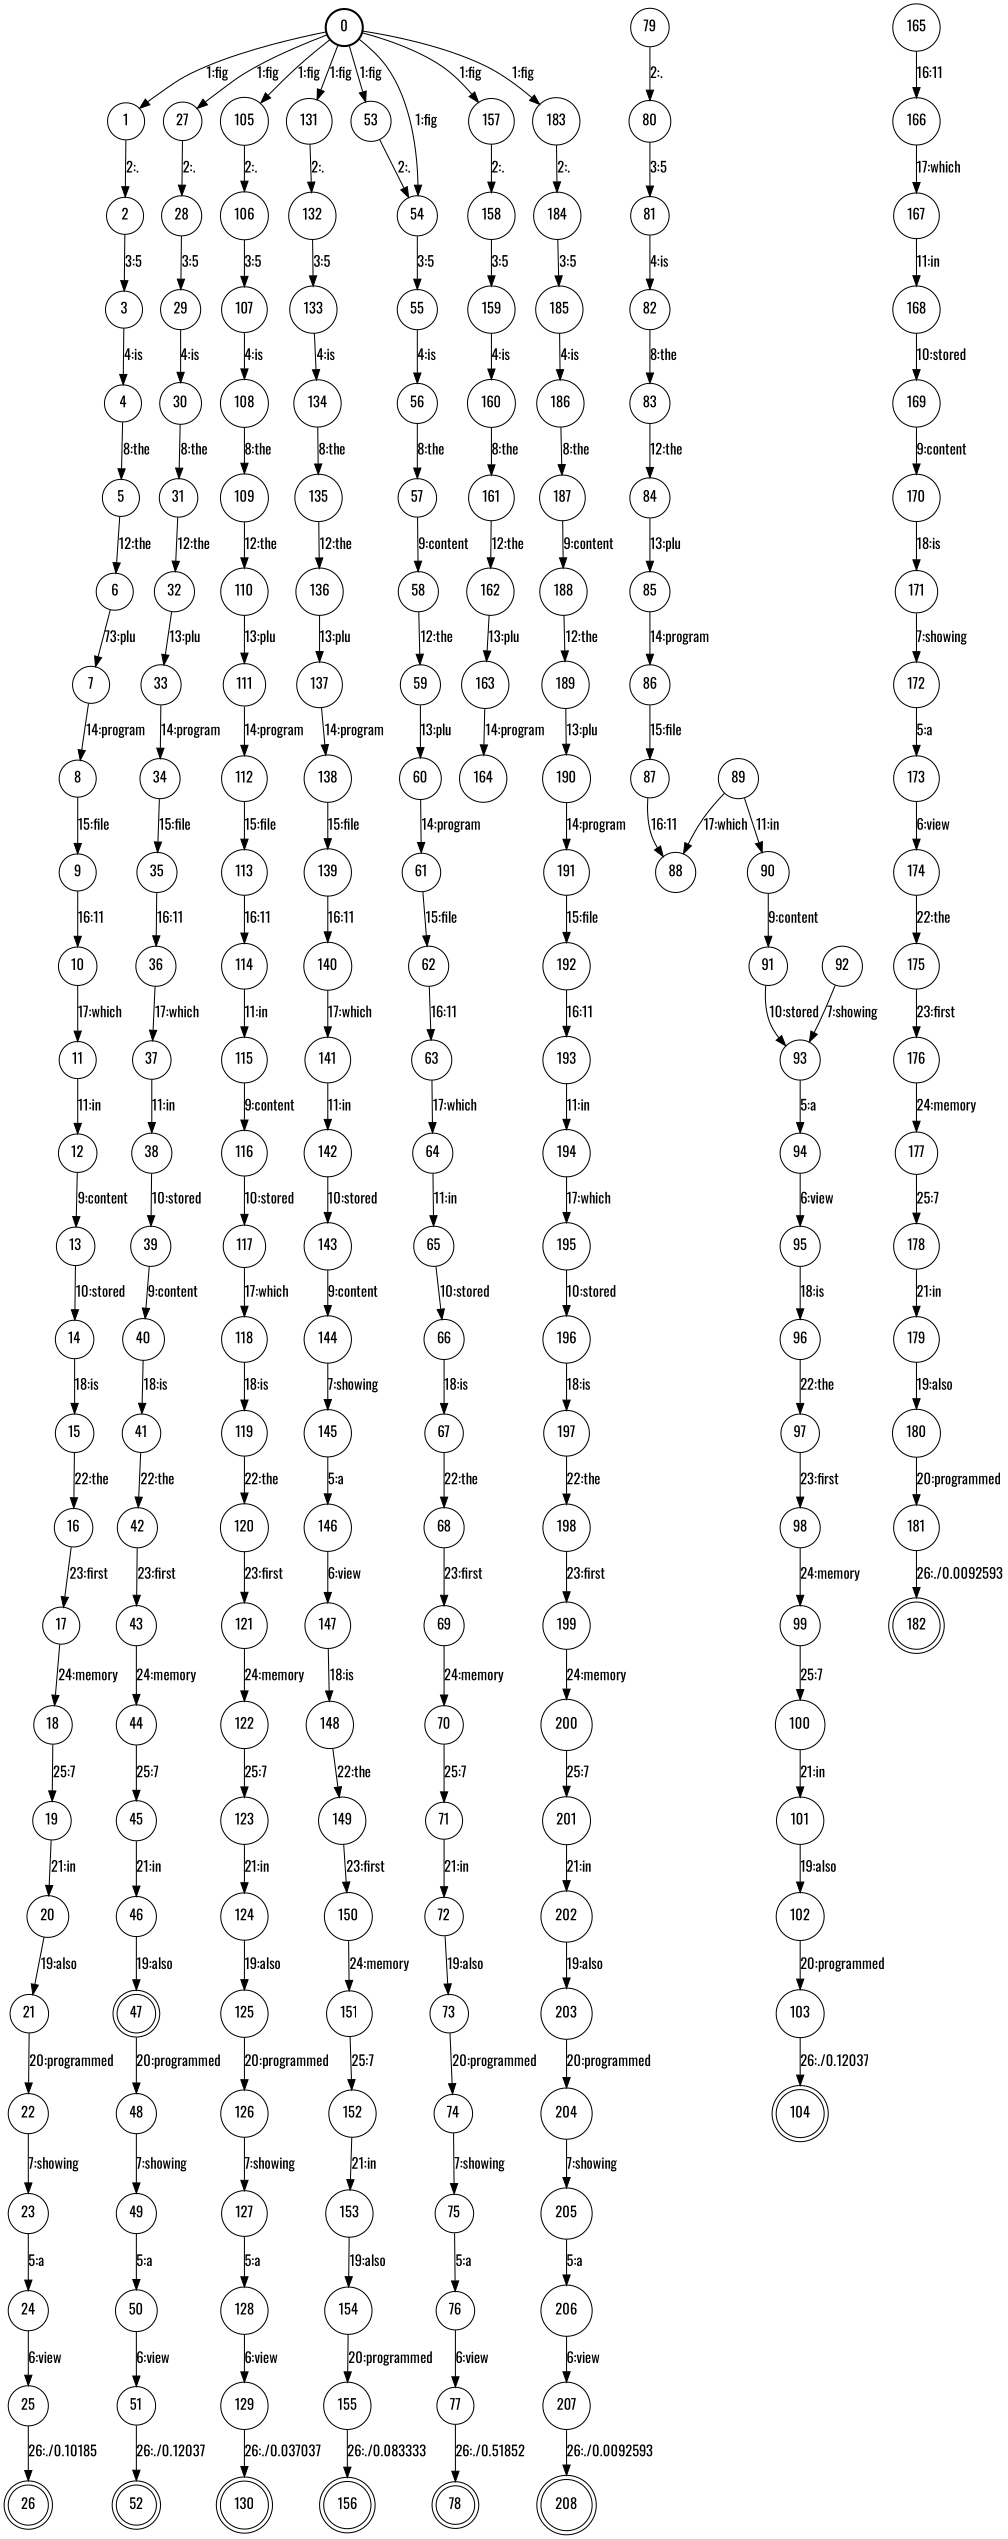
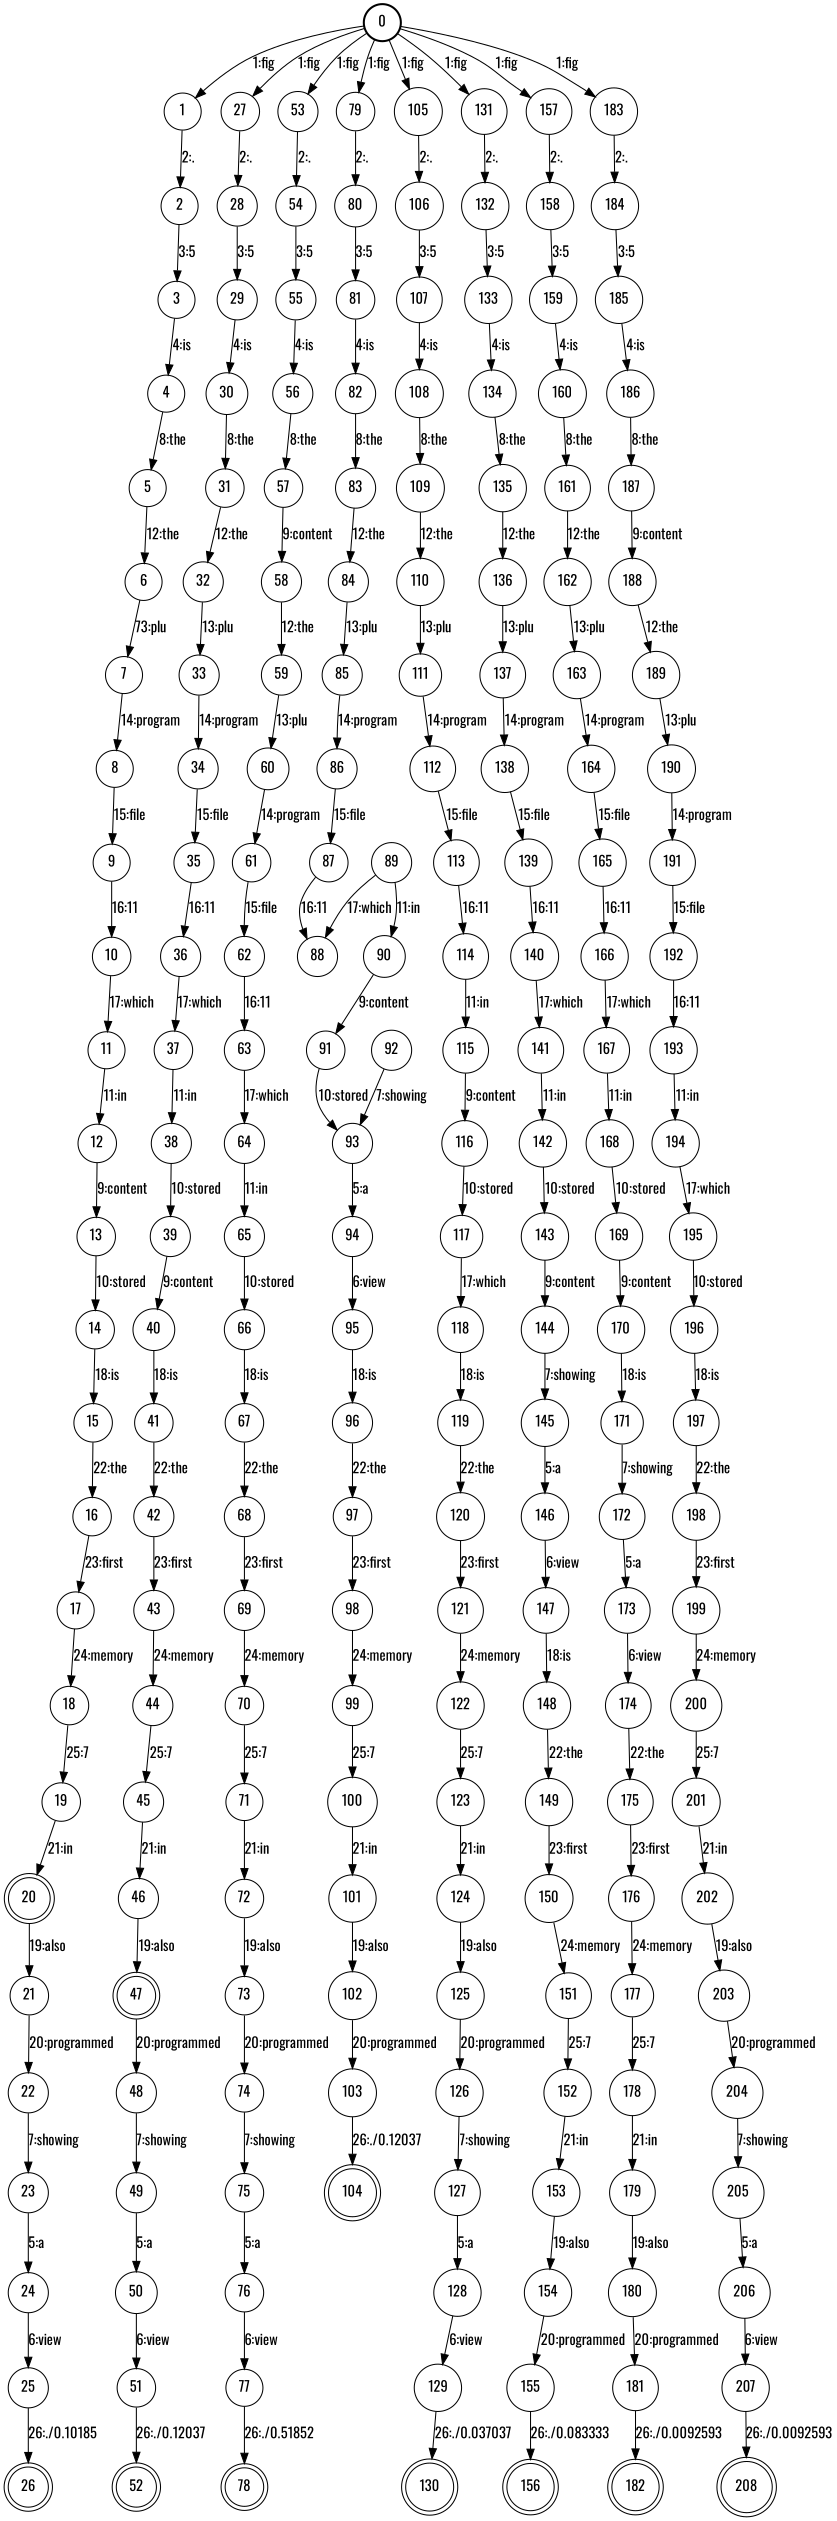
(405, 105) -> (367, 60)
none -> (596, 811)
(48, 1917) -> (29, 1899)
